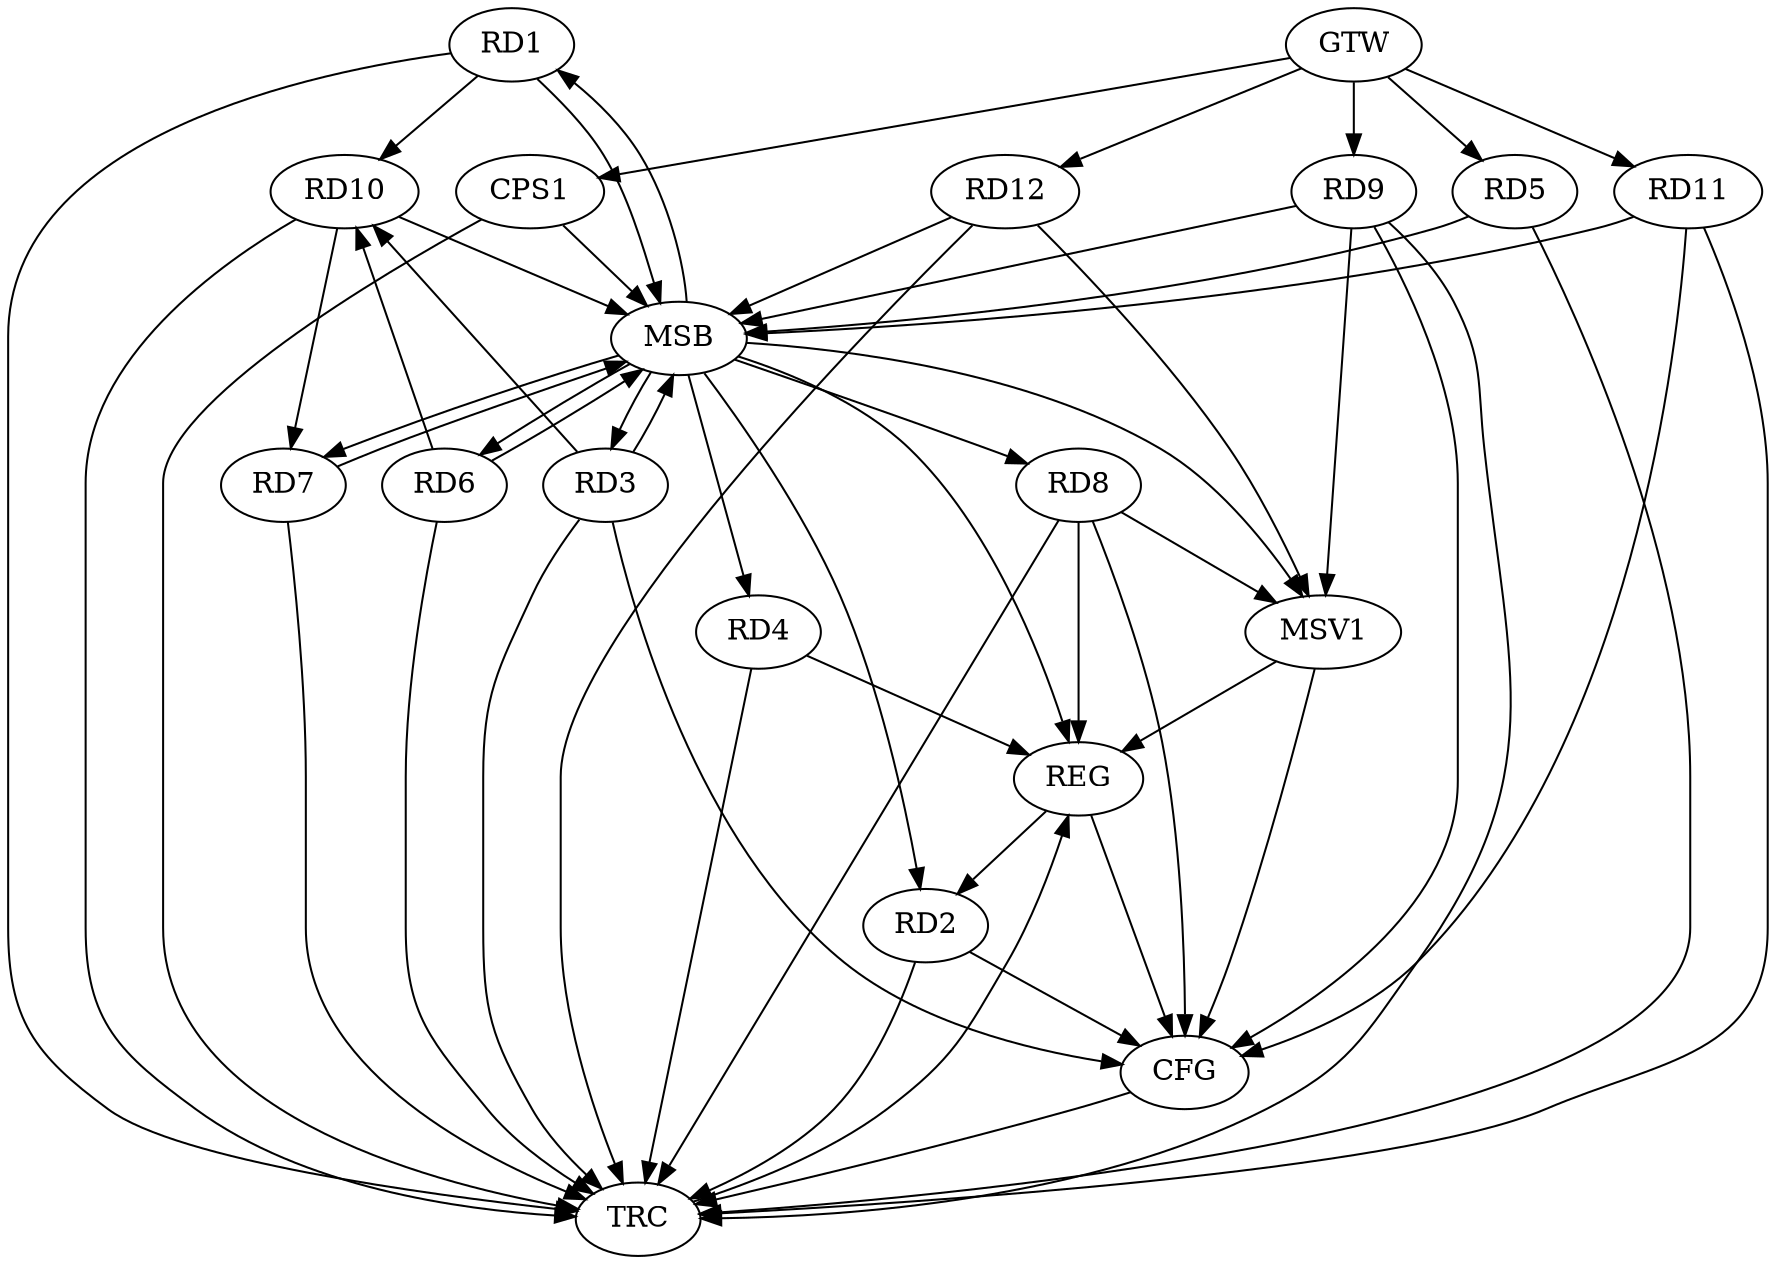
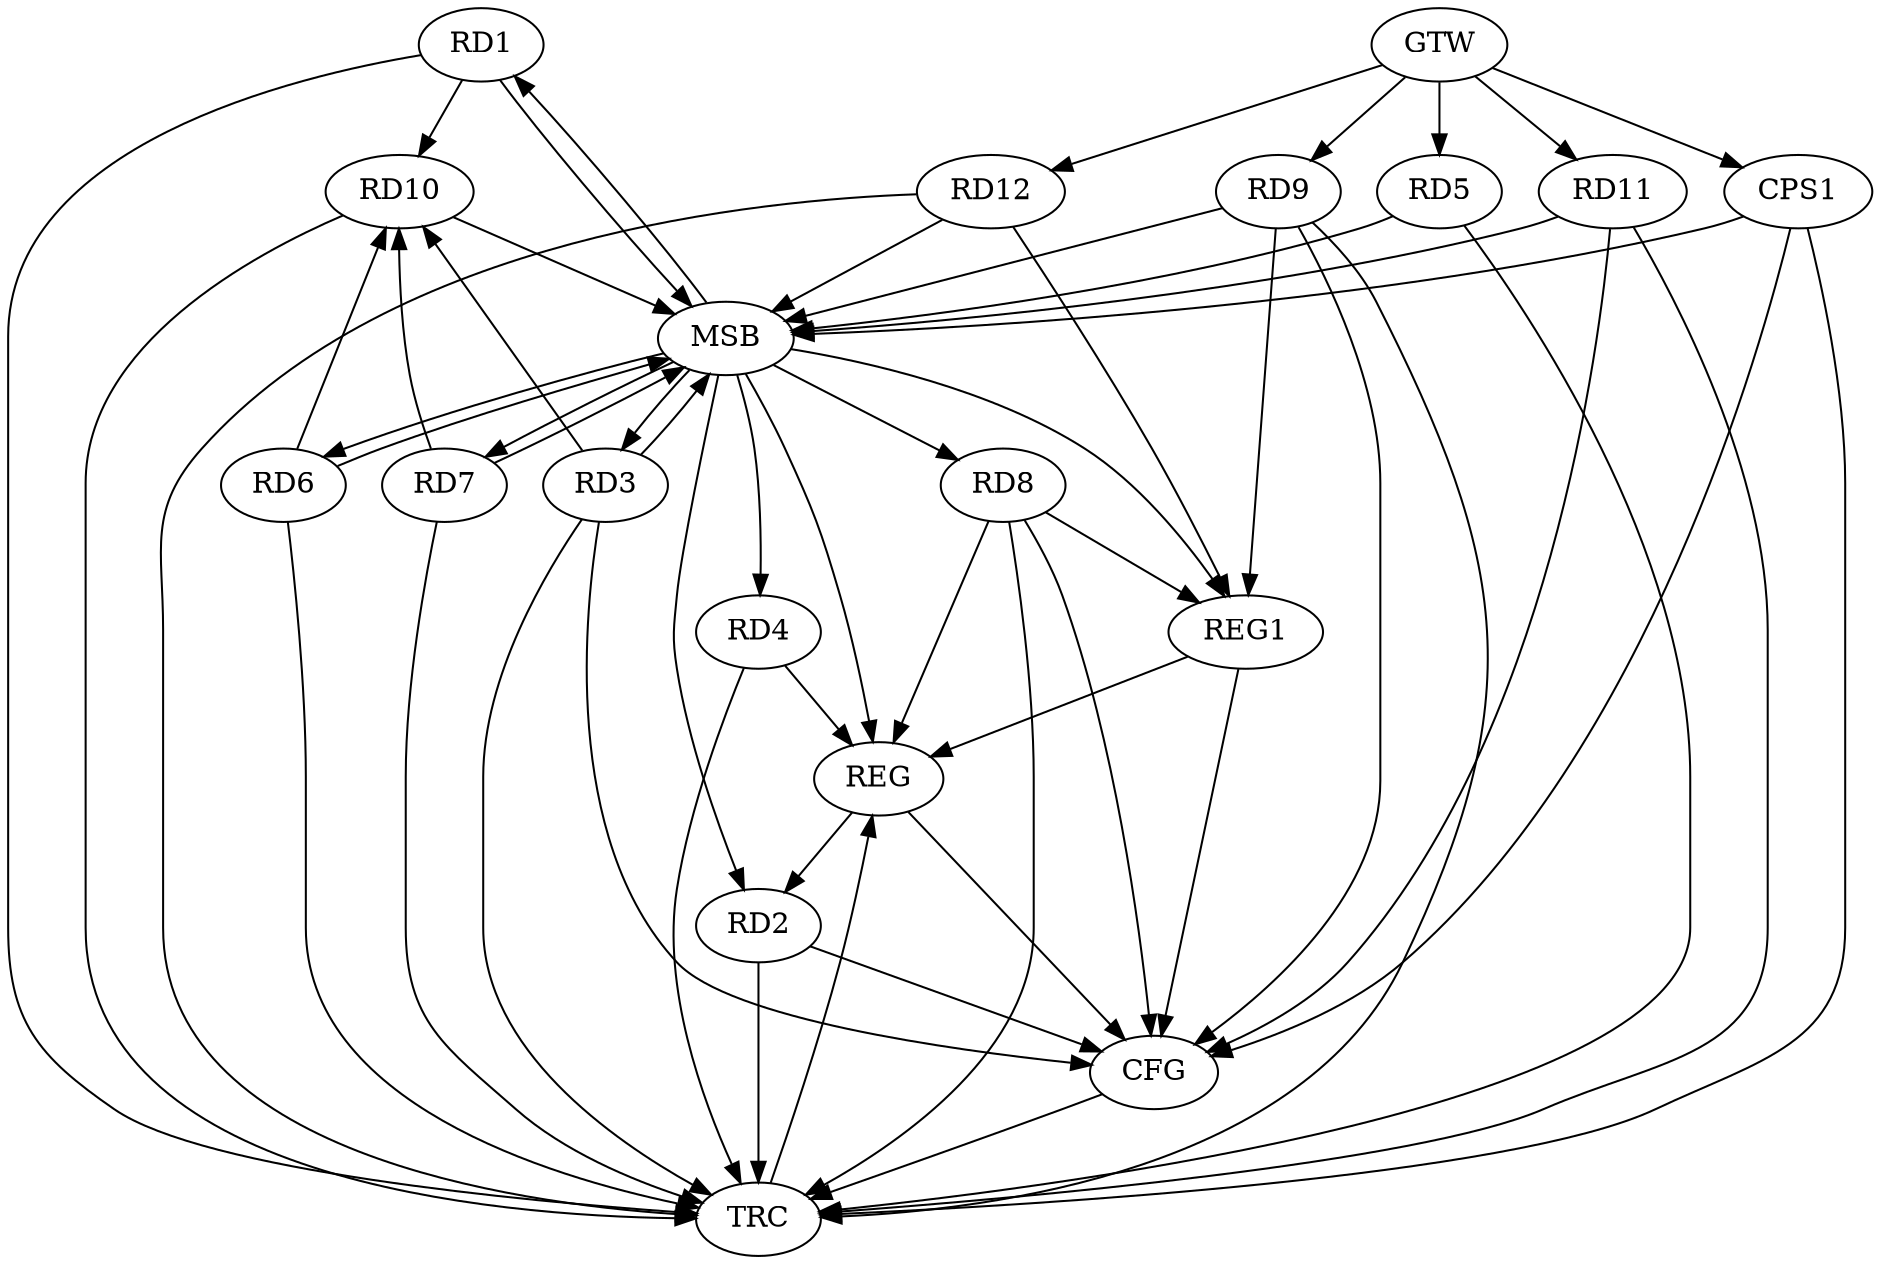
(314, 338) -> (406, 351)
(1323, 632) -> (1246, 632)
none -> (1602, 709)
